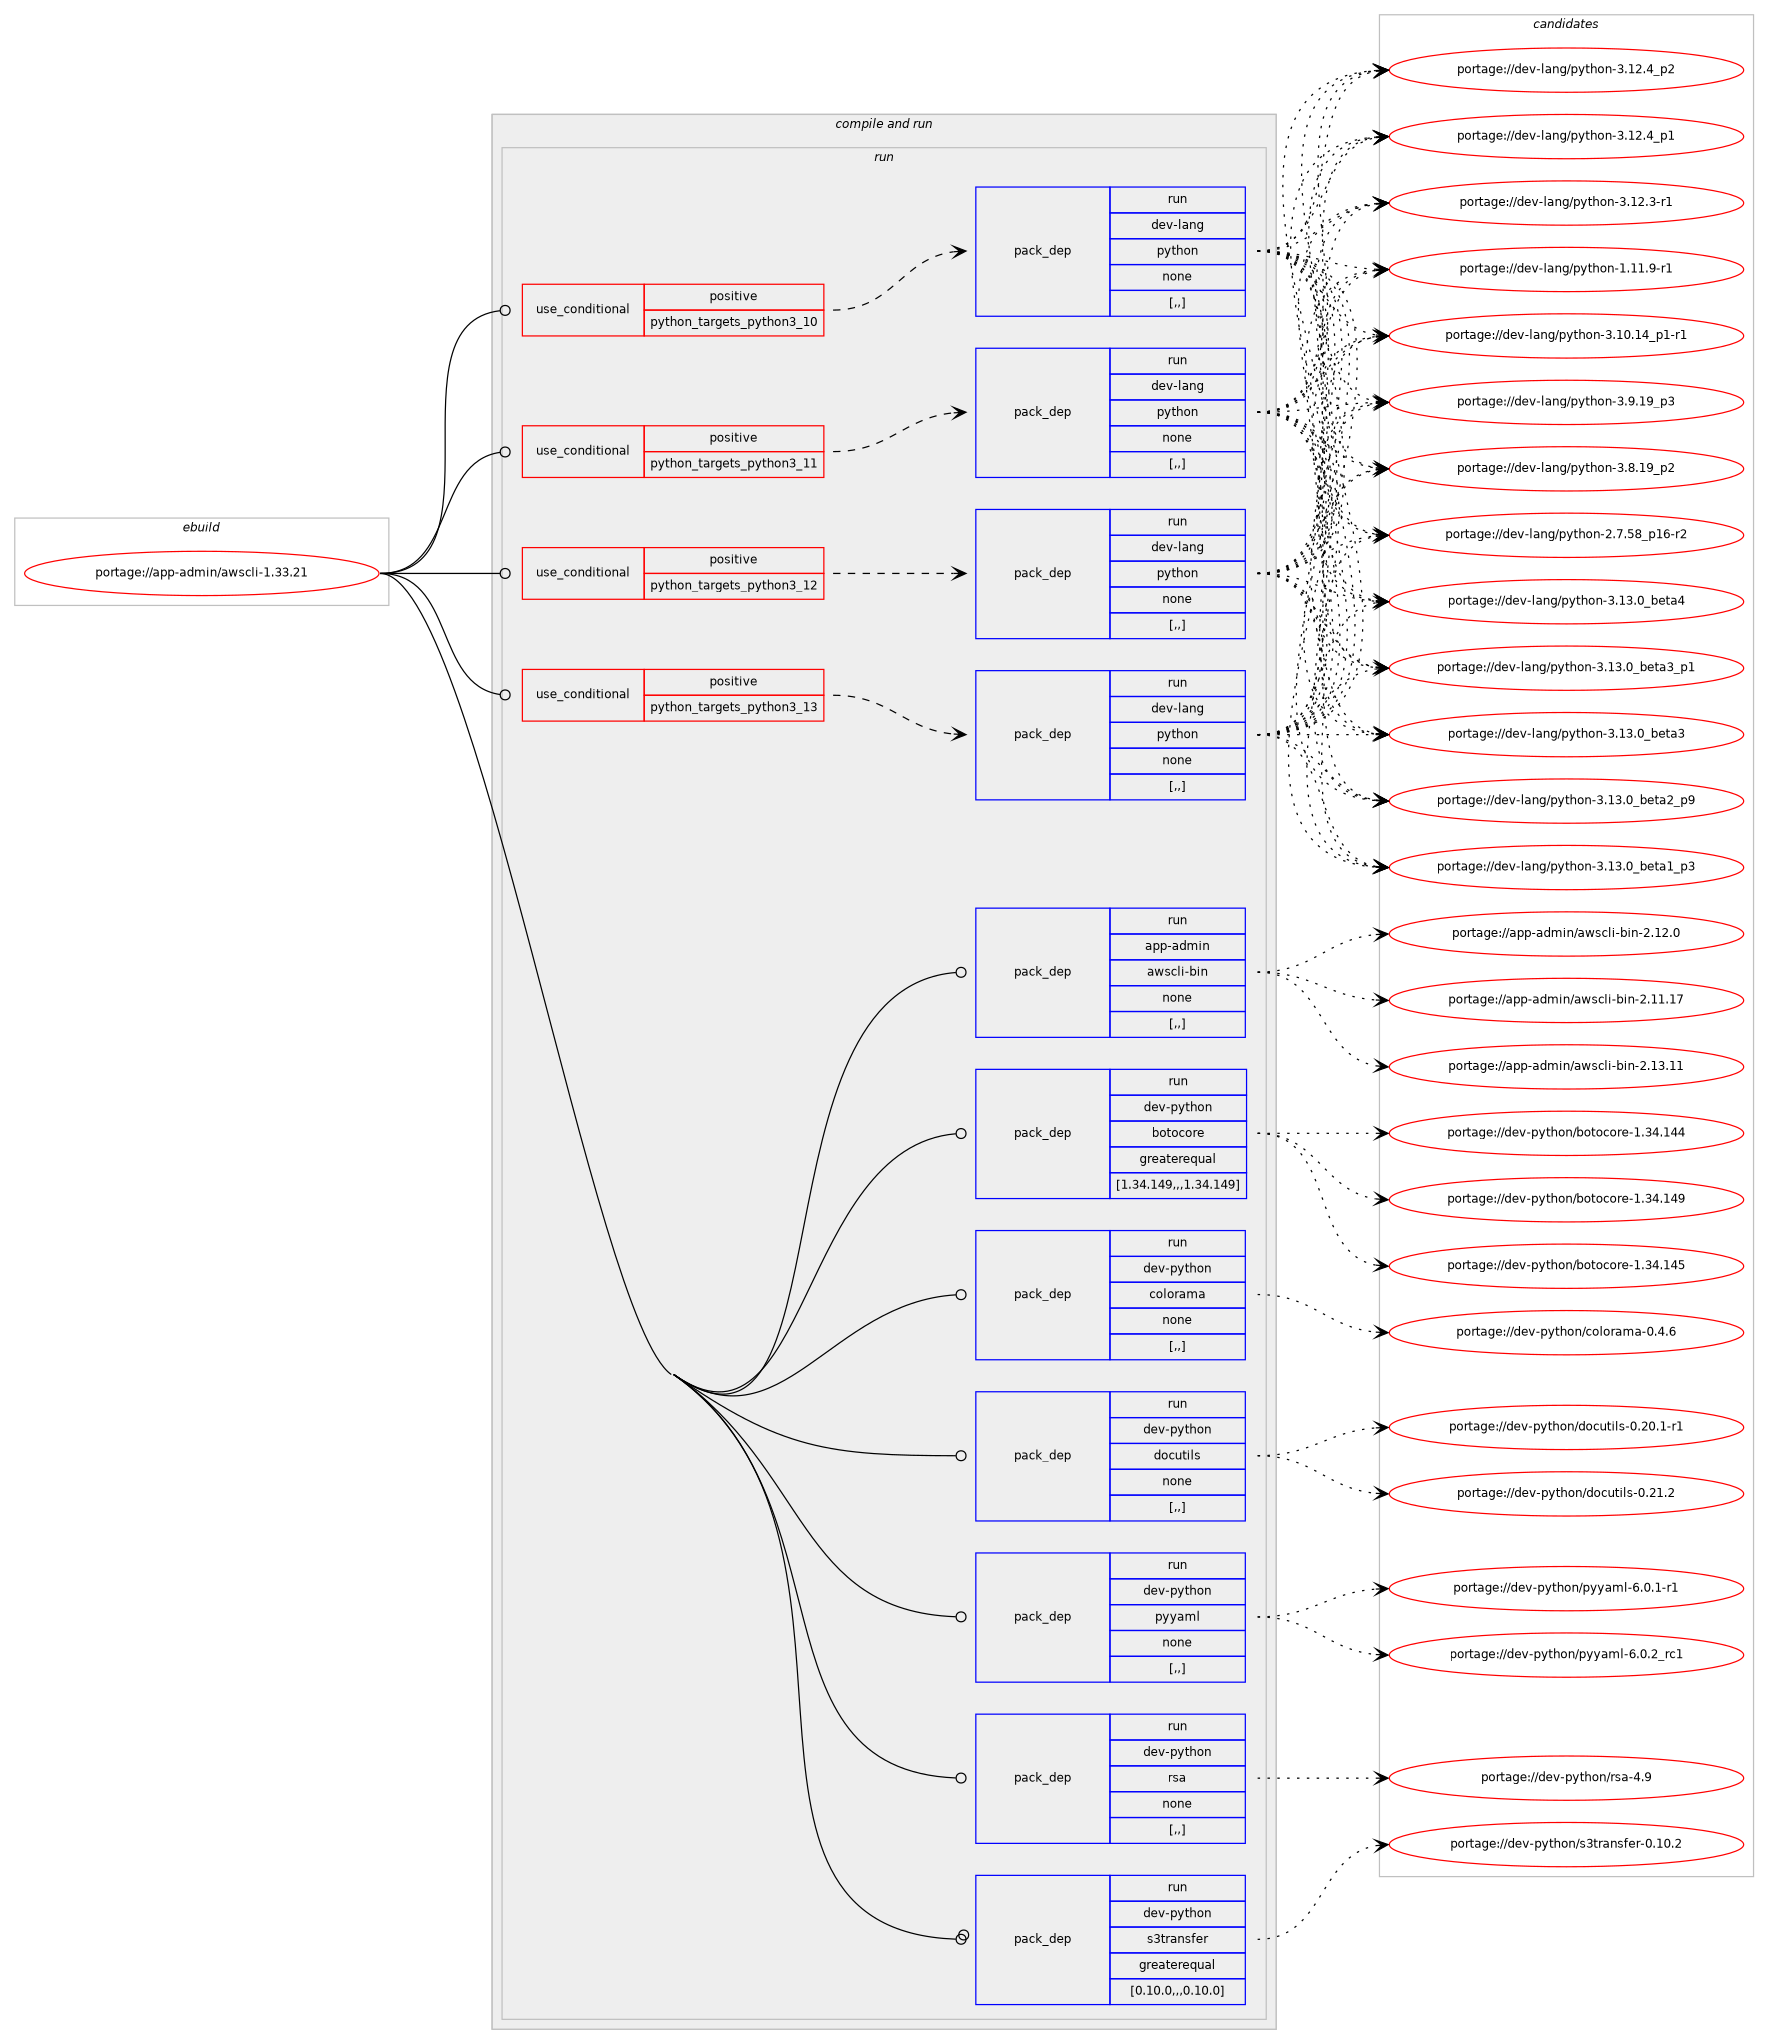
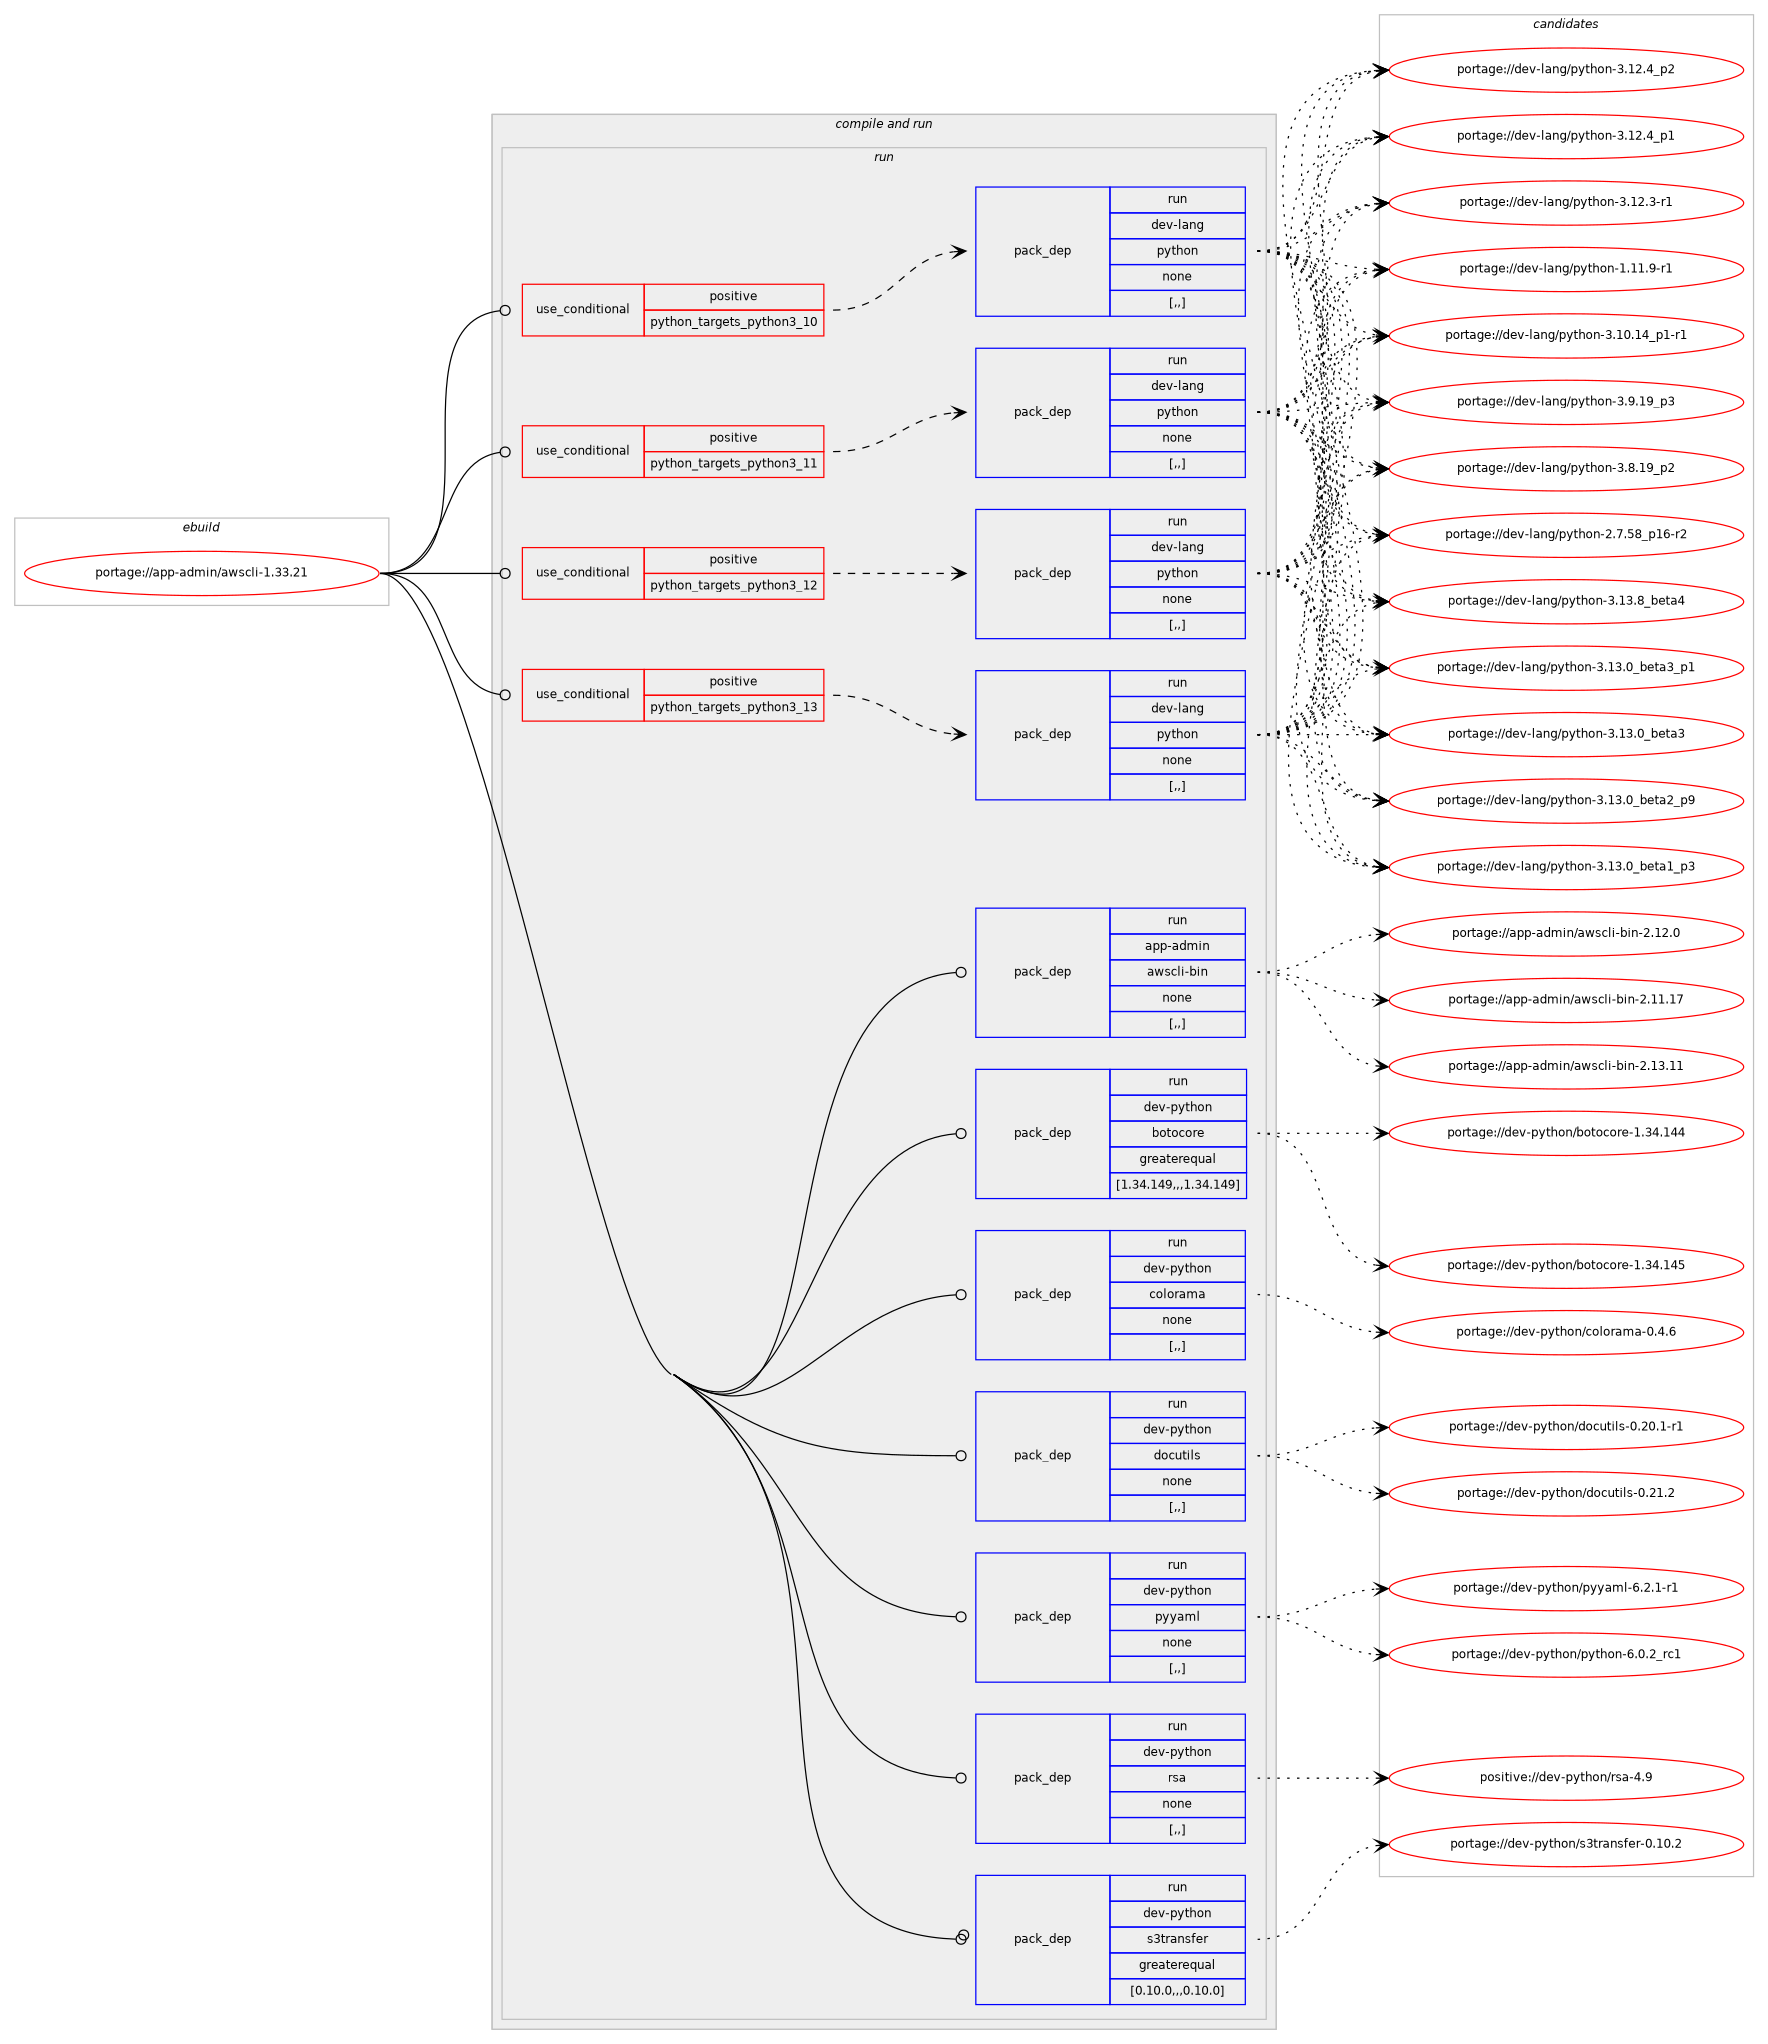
(1566, 602) -> (1566, 602)
(1566, 1200) -> none
(1566, 1589) -> (1566, 1589)
(1566, 1655) -> (1566, 1655)
(1566, 1778) -> (1566, 1778)
